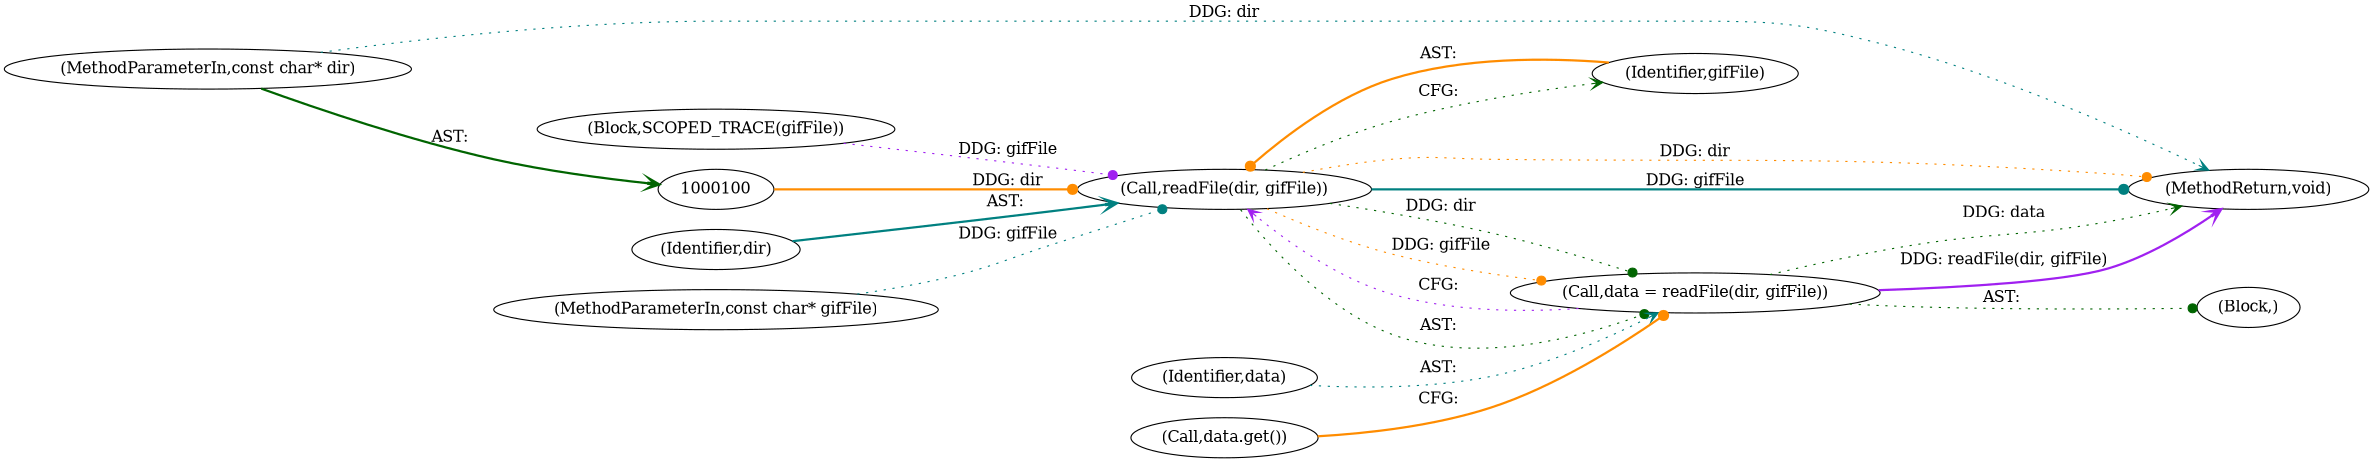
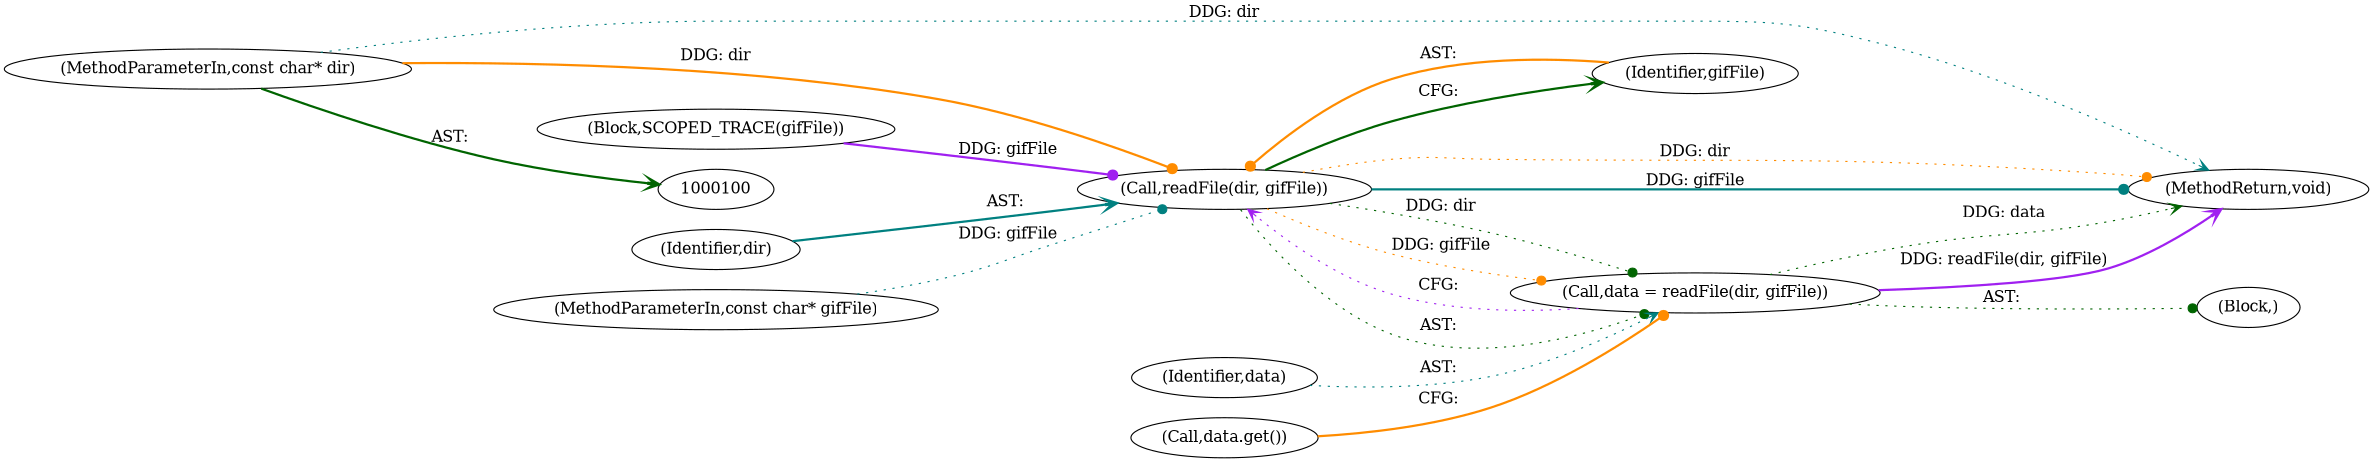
(1425, 113) -> (1425, 113)
(976, 159) -> (976, 159)
(921, 189) -> (791, 79)
